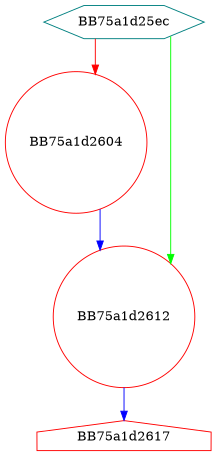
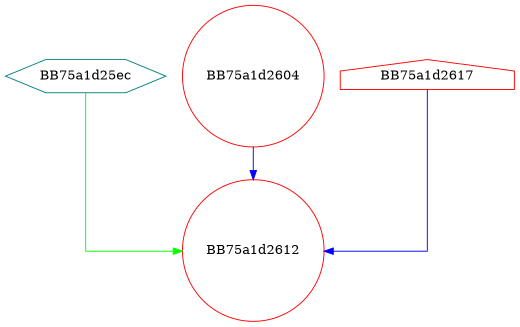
(95, 52) -> none
(124, 399) -> (427, 217)
